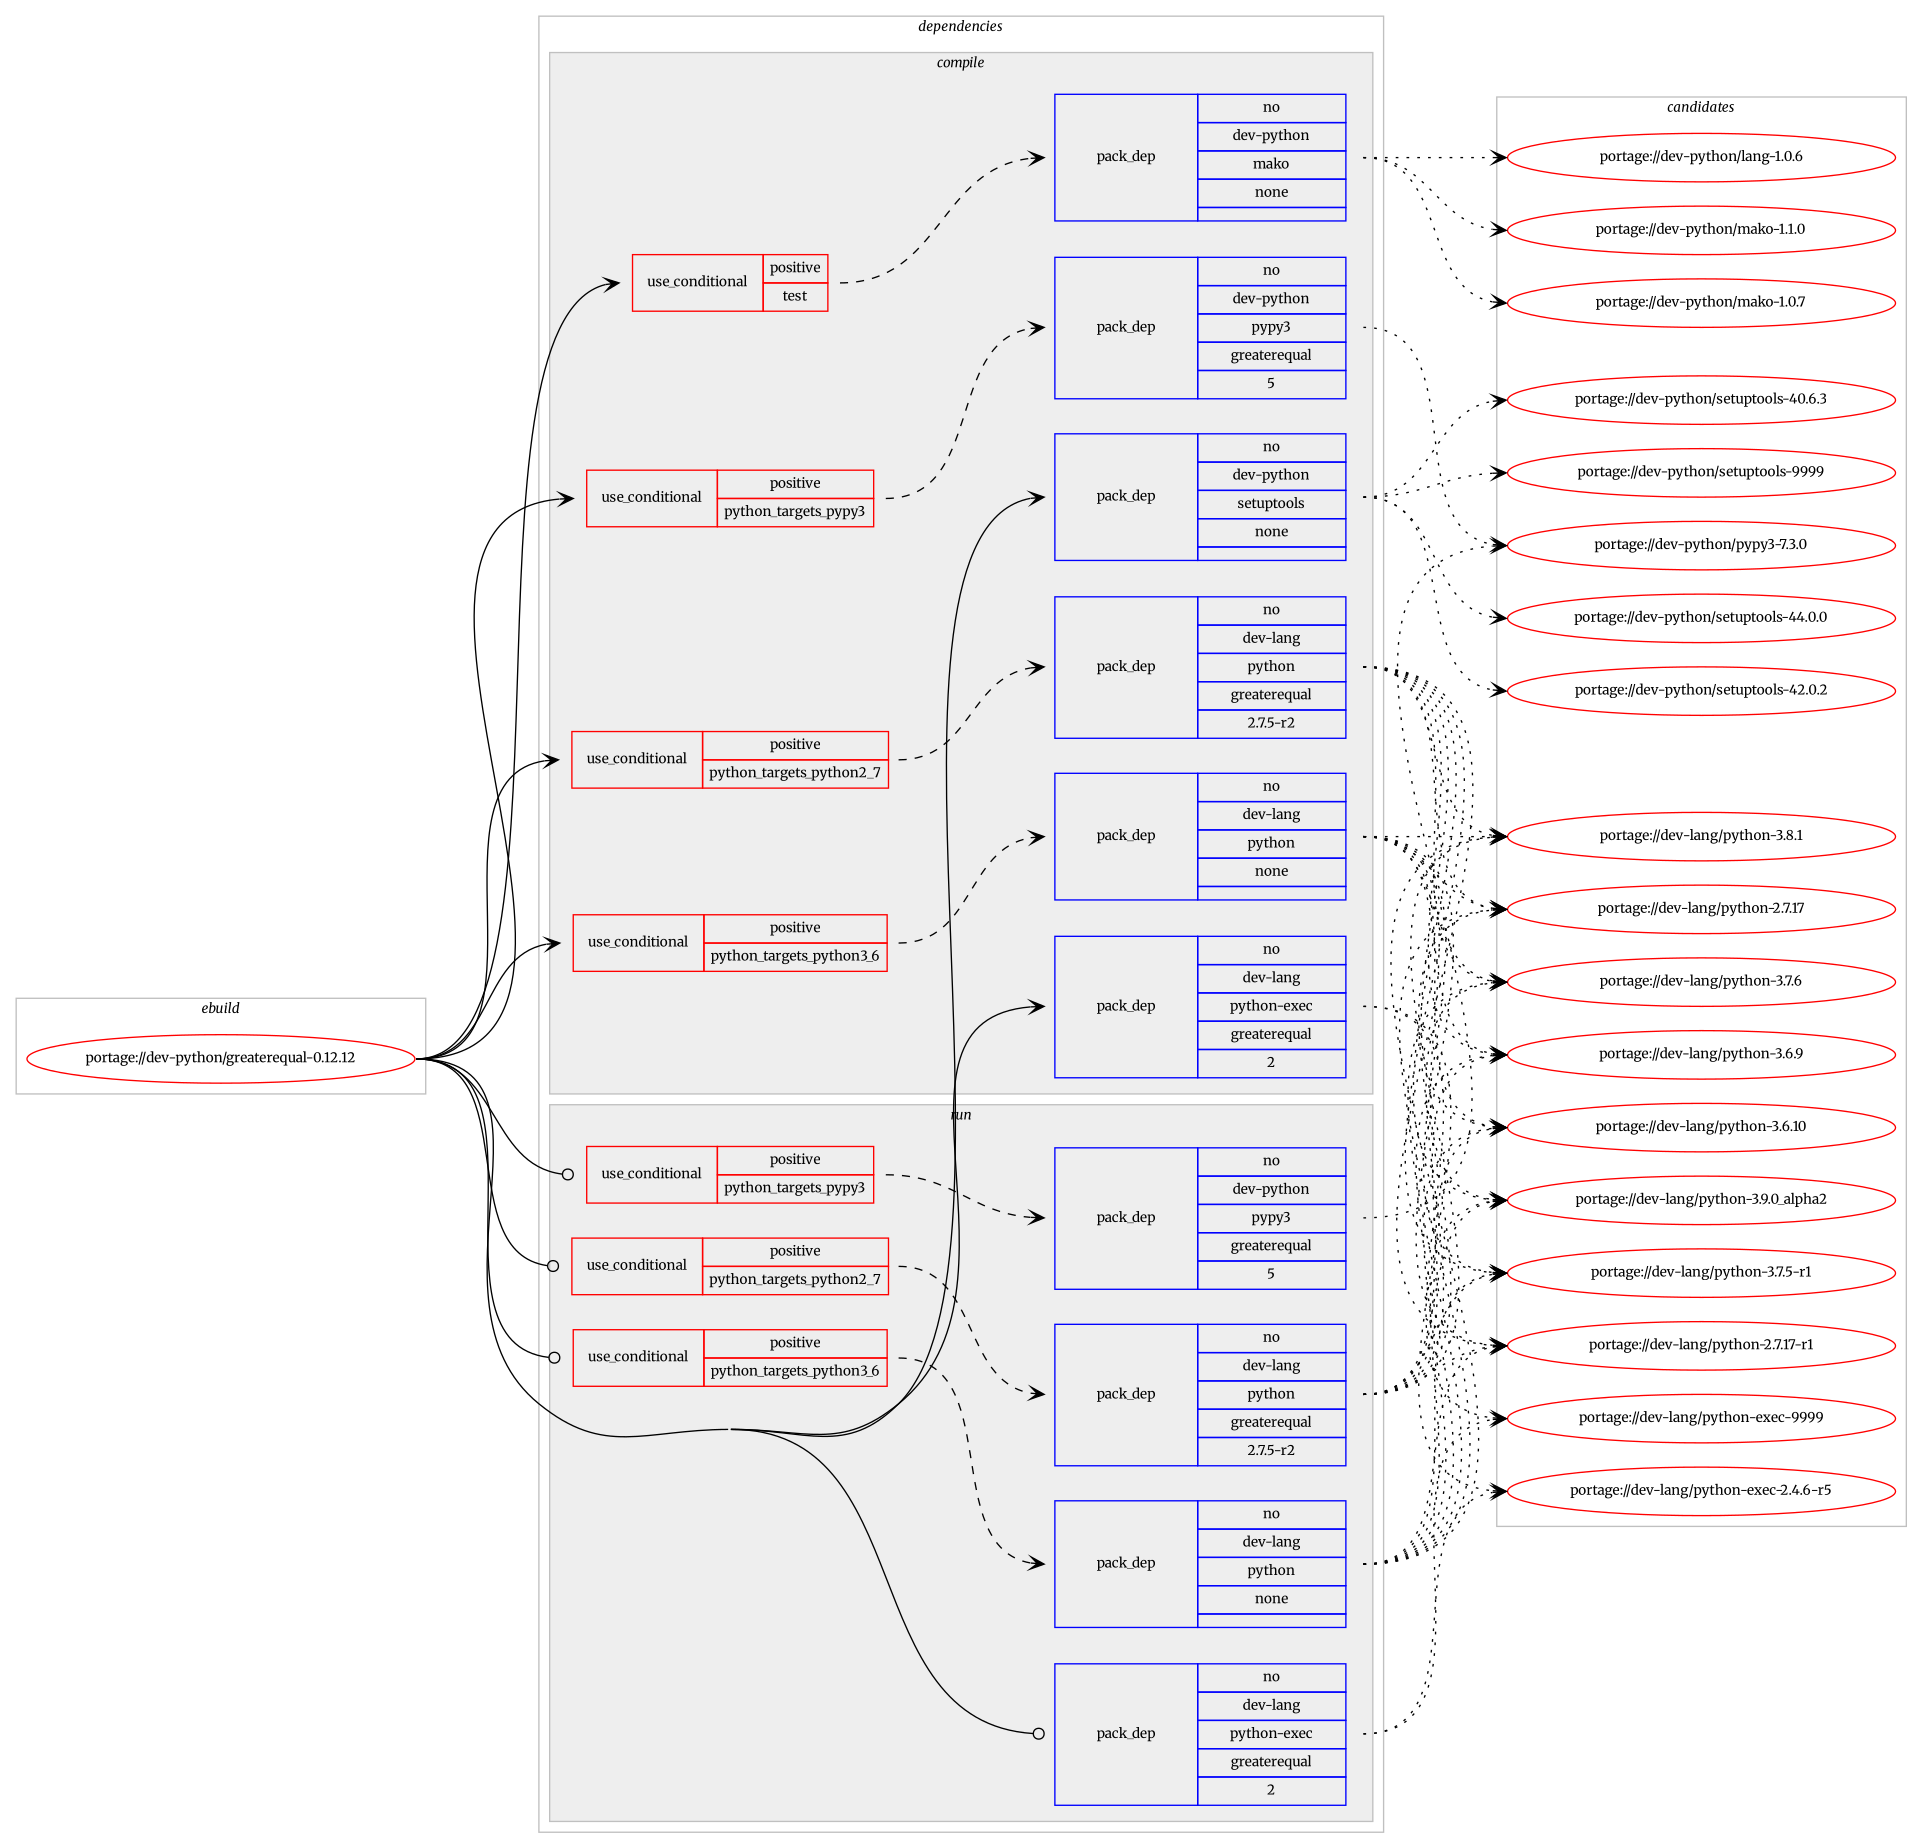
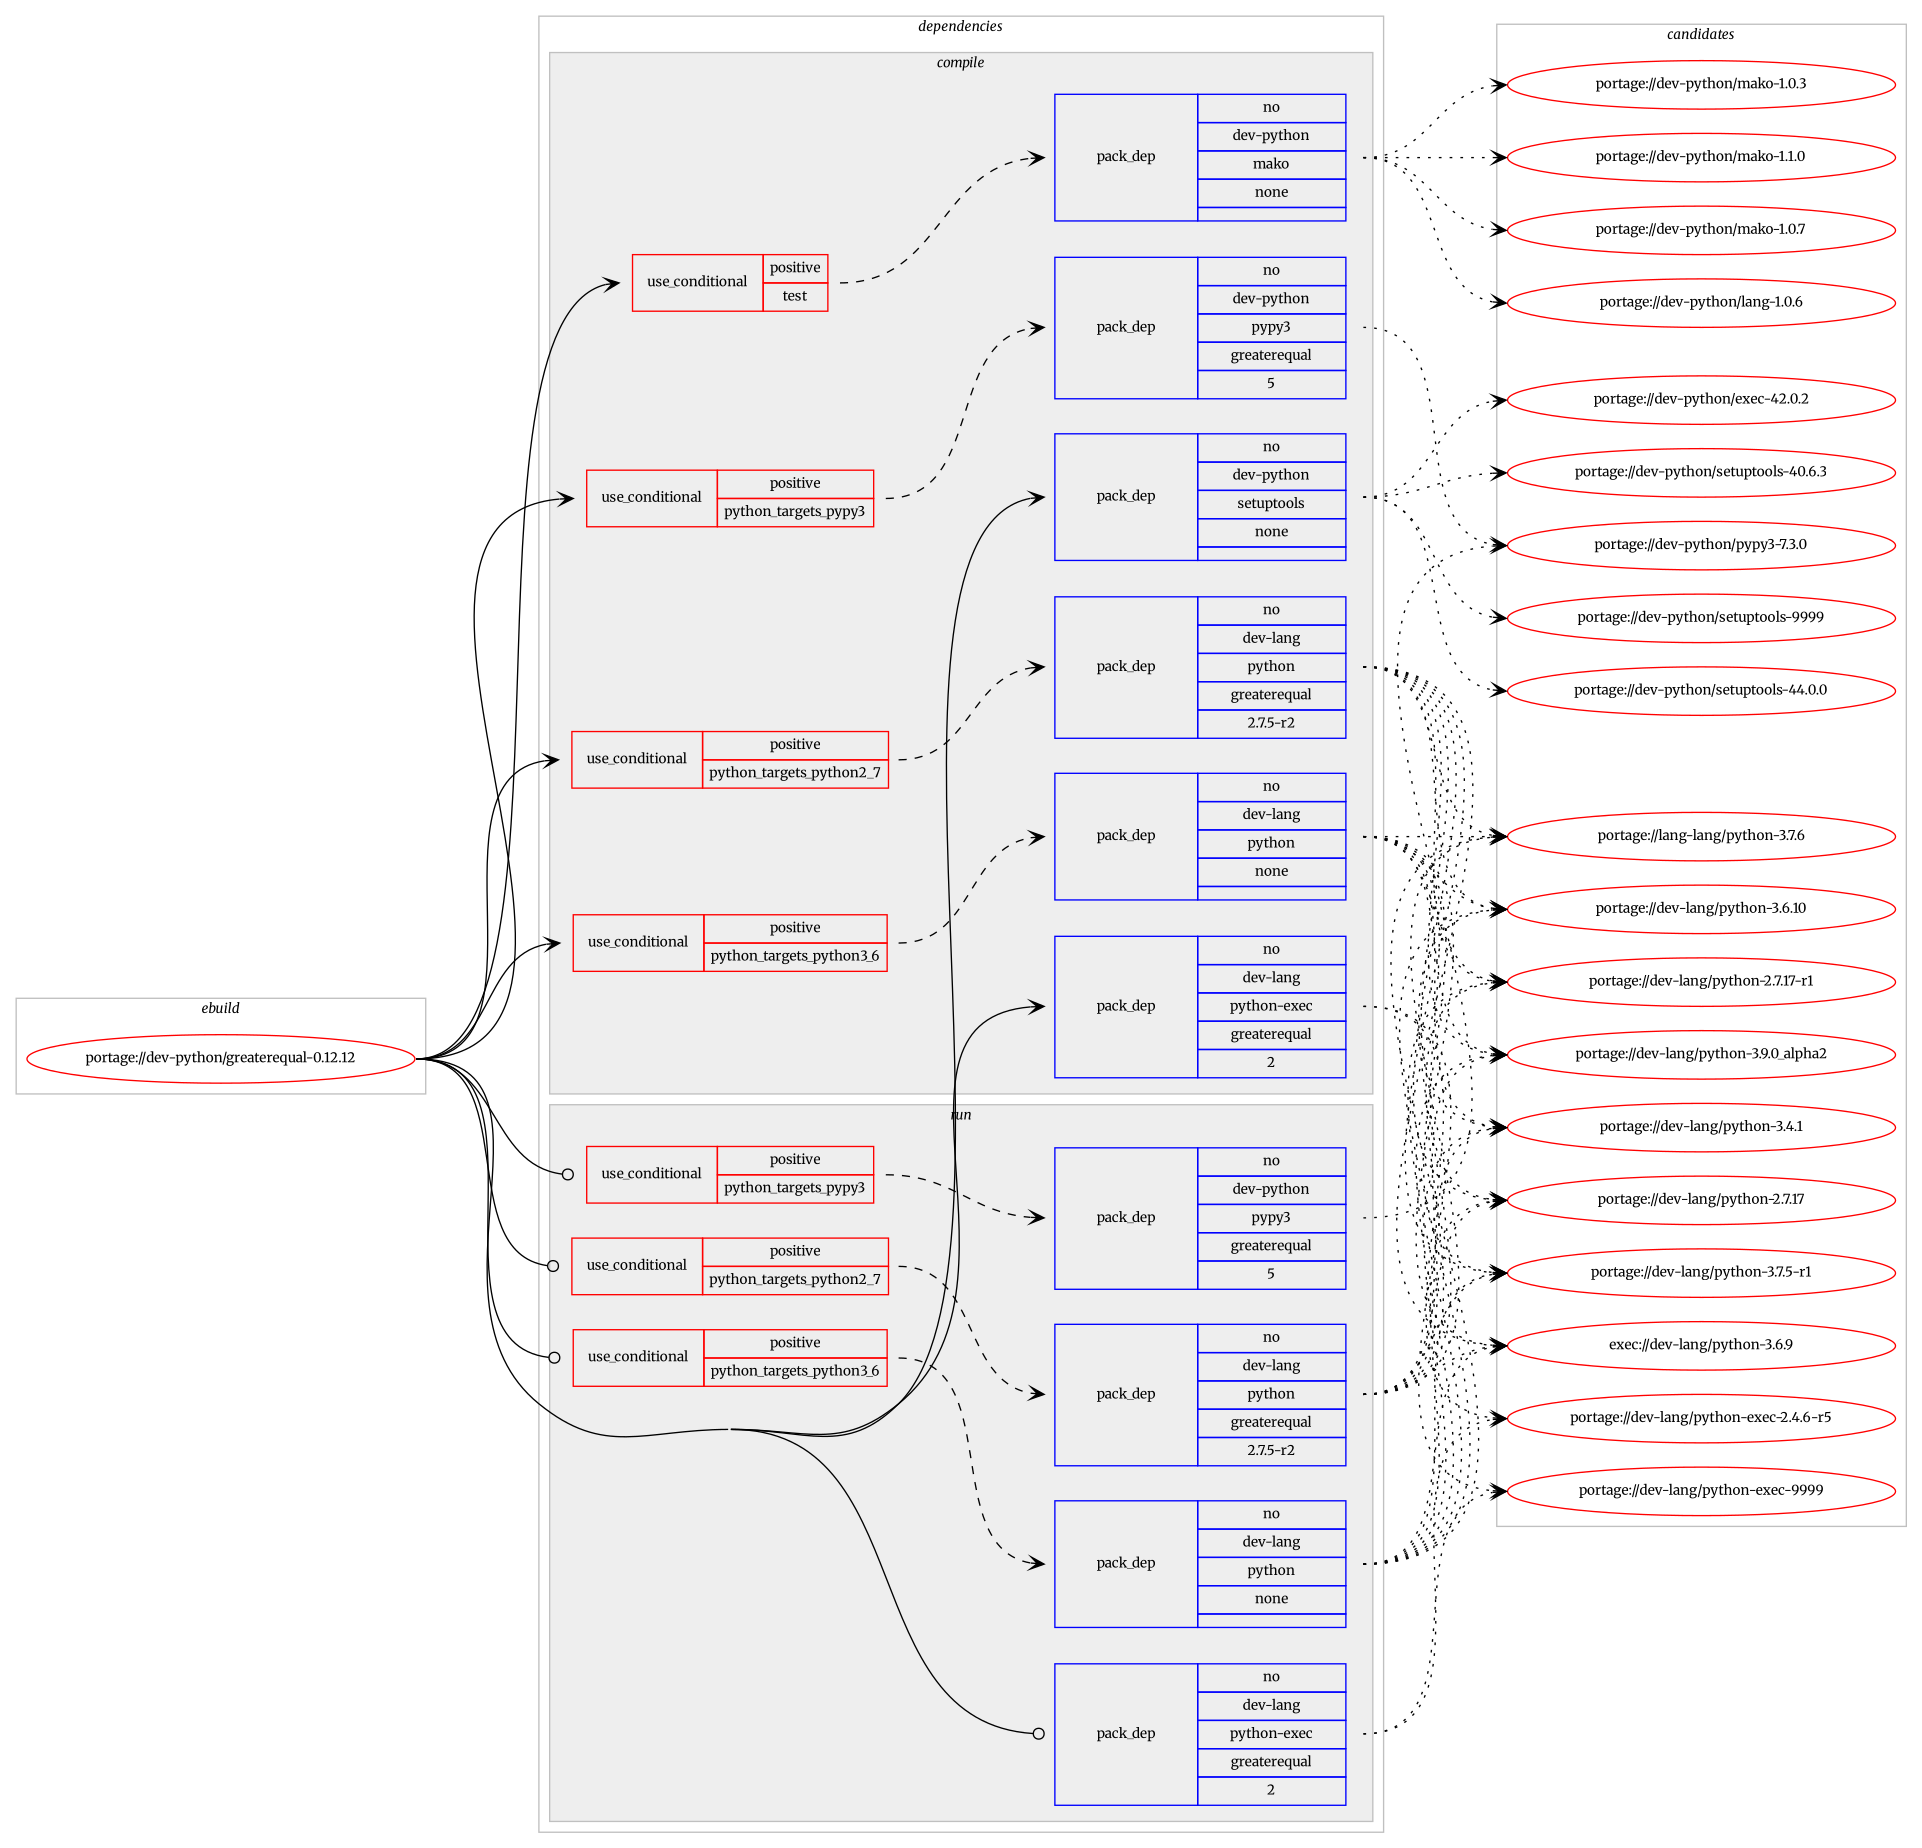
none -> (1702, 85)
(1702, 691) -> (1702, 400)
(1702, 837) -> (1702, 1128)
(1702, 982) -> (1702, 837)
(1702, 1055) -> (1702, 1346)
